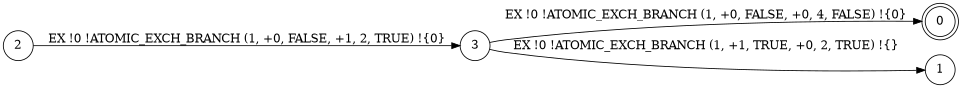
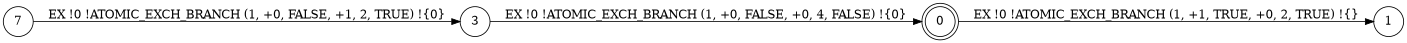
(18, 46) -> (18, 22)
(703, 68) -> (1162, 22)
